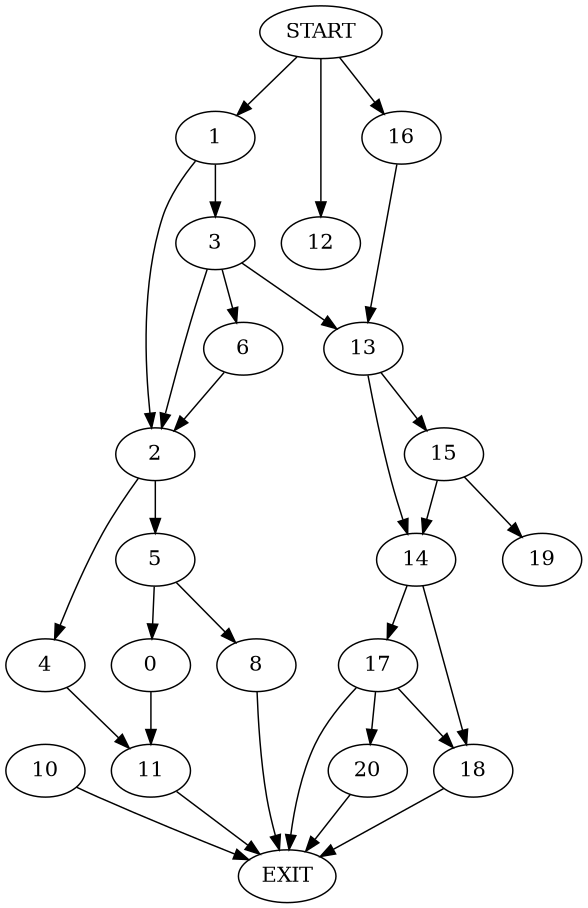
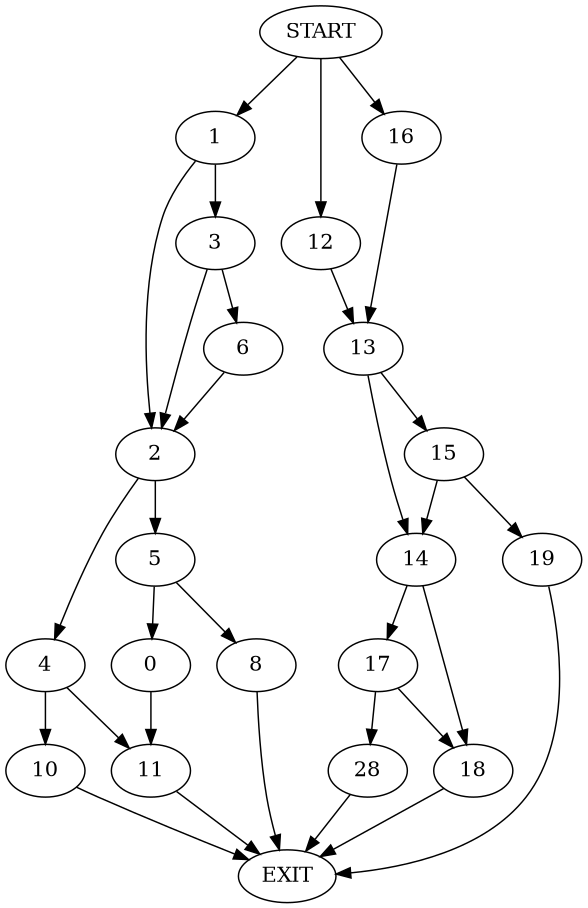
(283, 292) -> (339, 289)
none -> (45, 711)
(310, 755) -> (532, 787)
(368, 771) -> (368, 771)
